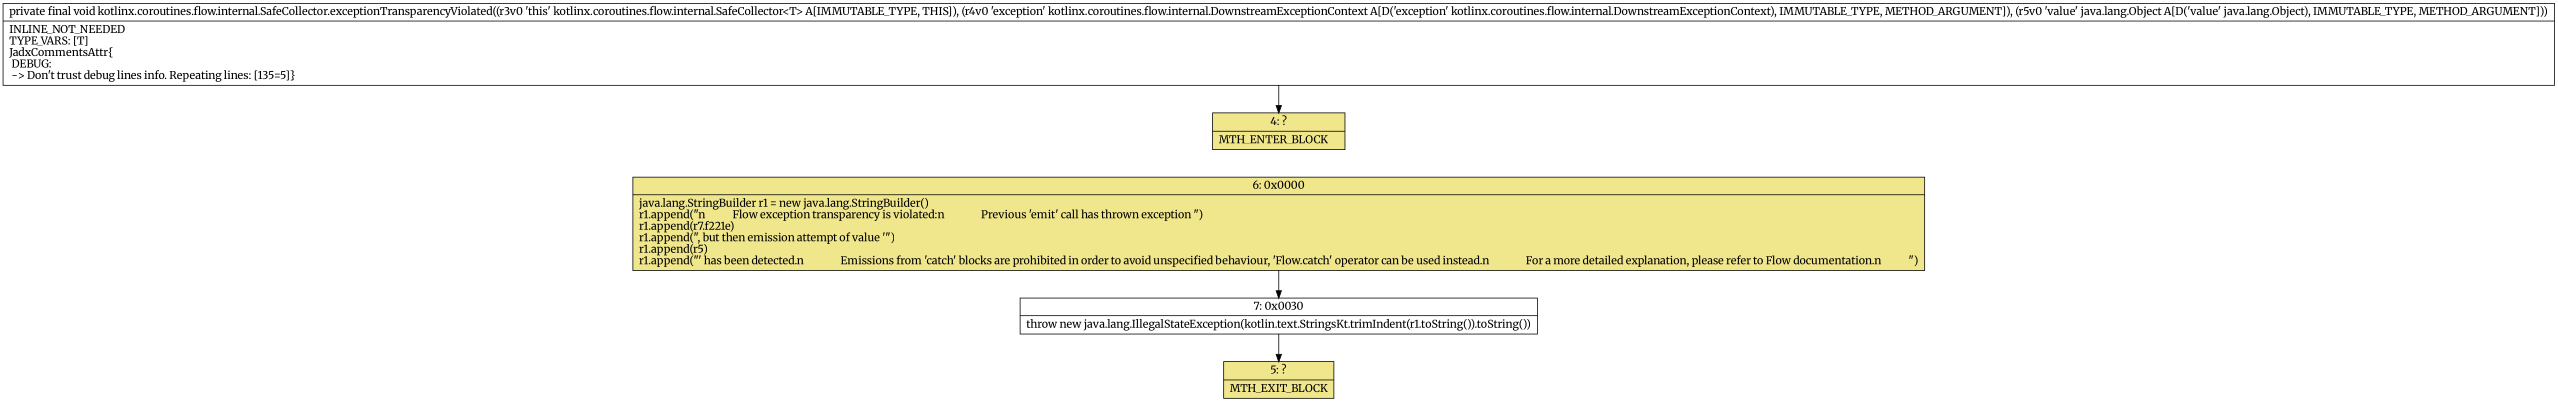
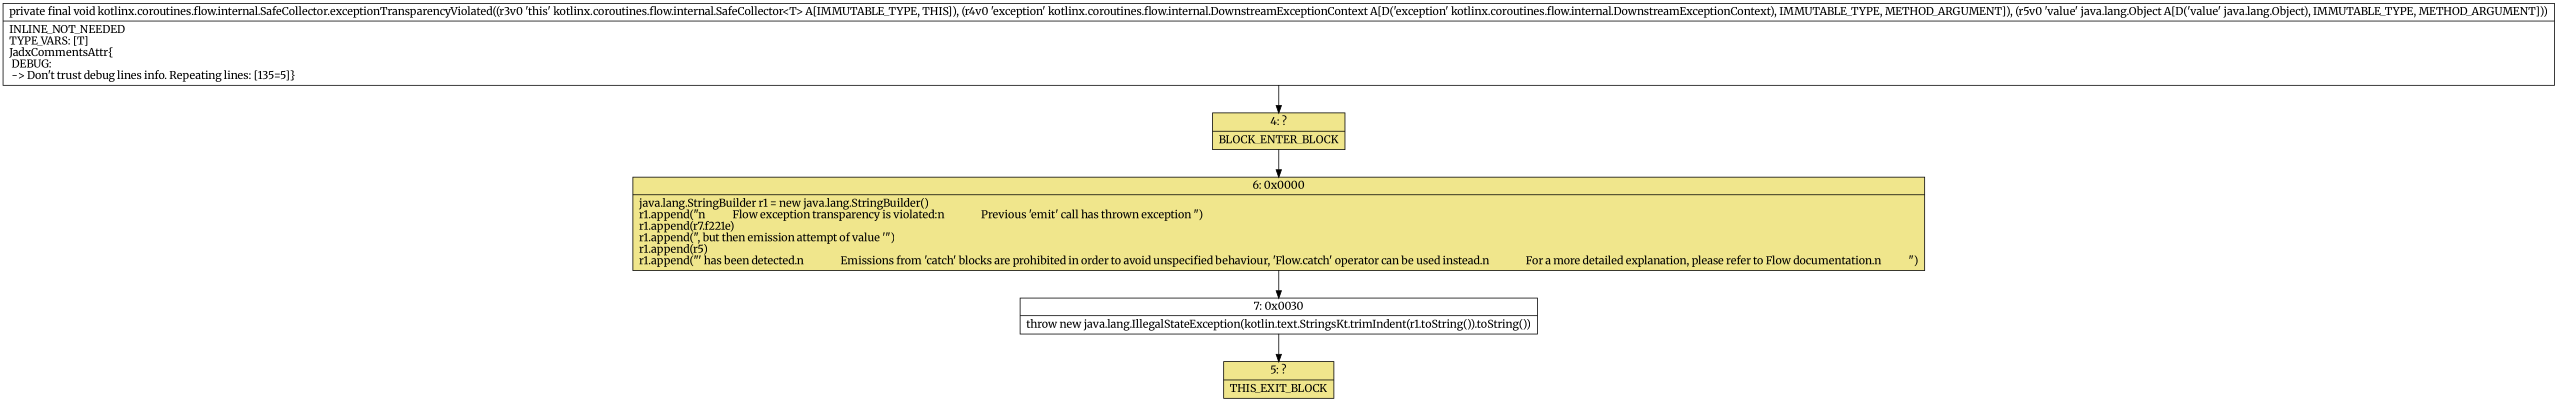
(1273, 140) -> (1279, 140)
none -> (1279, 160)
(1279, 389) -> (1278, 389)
